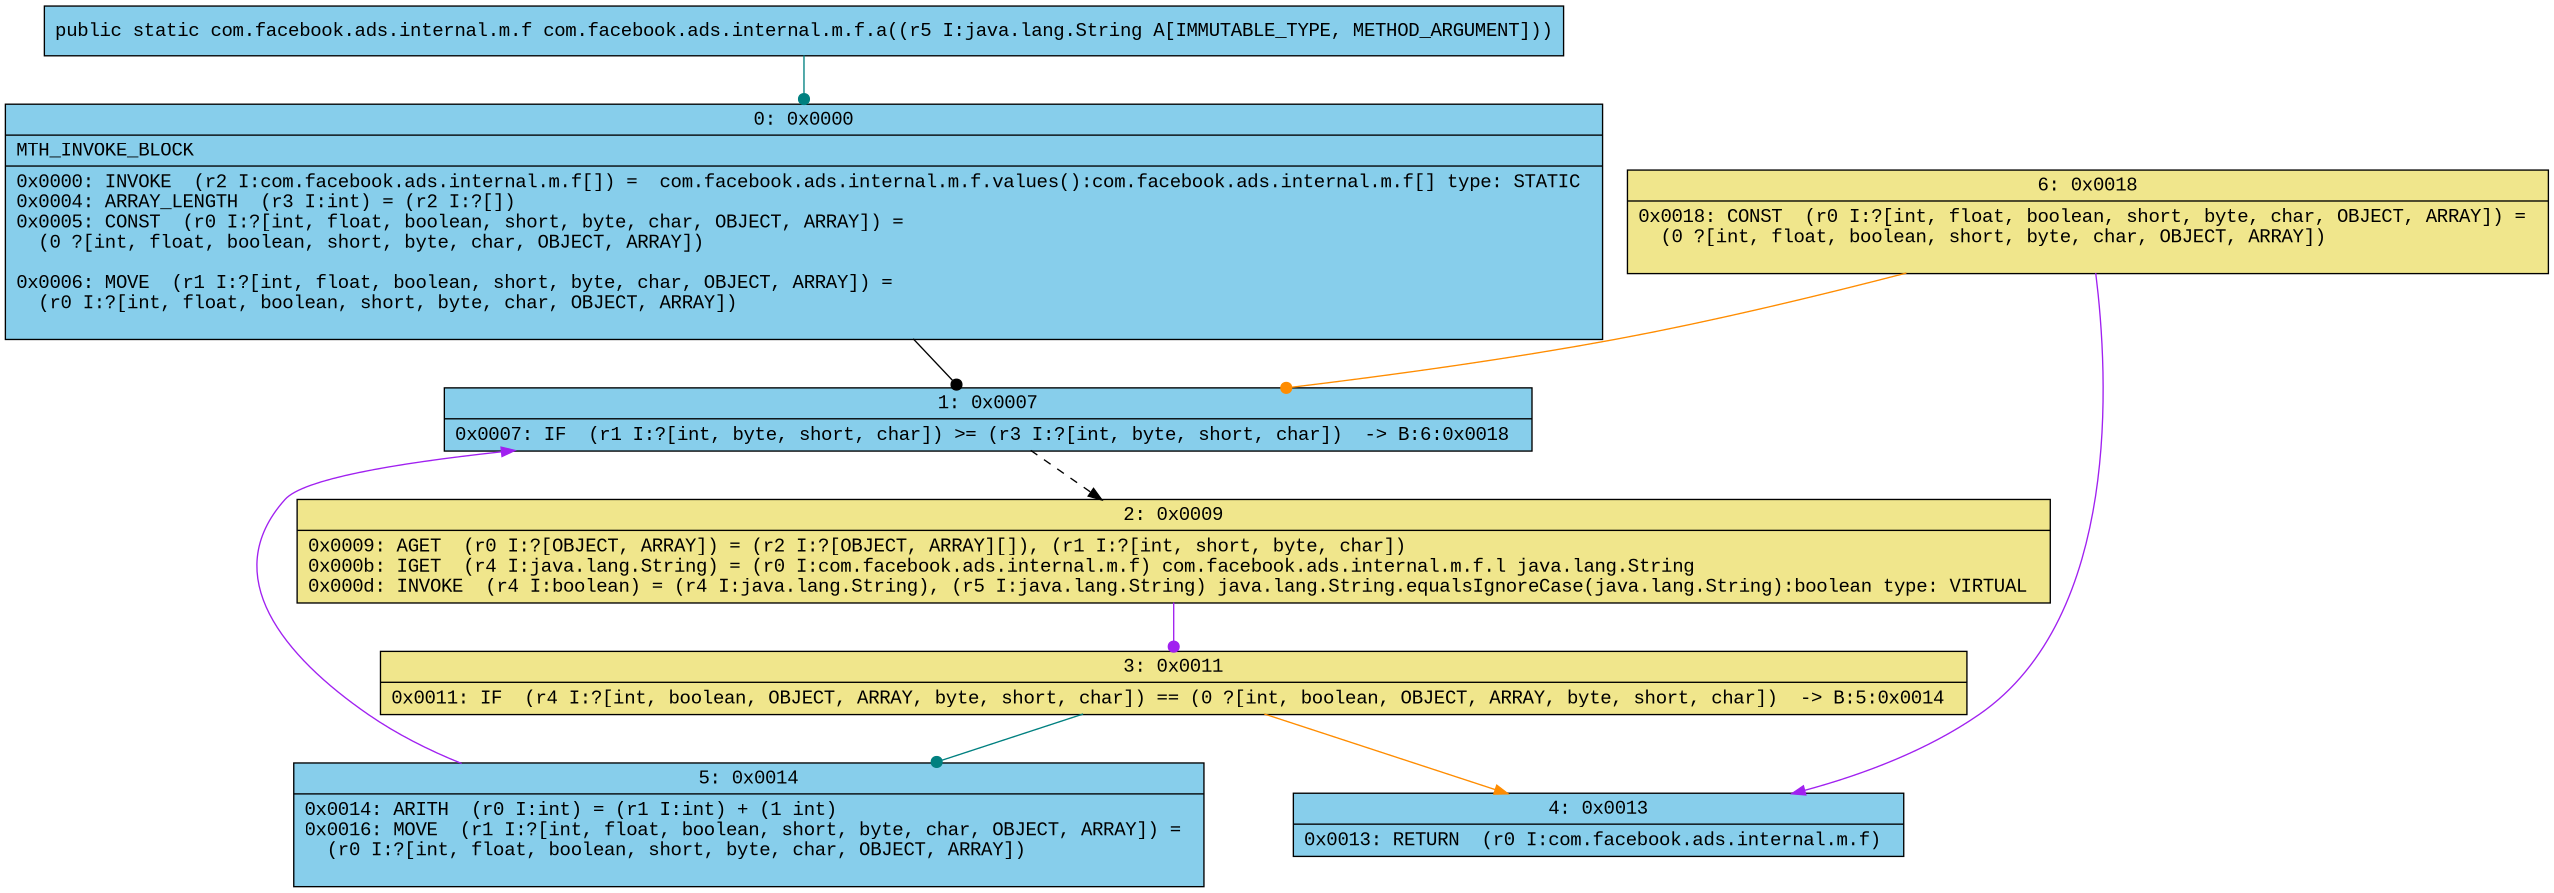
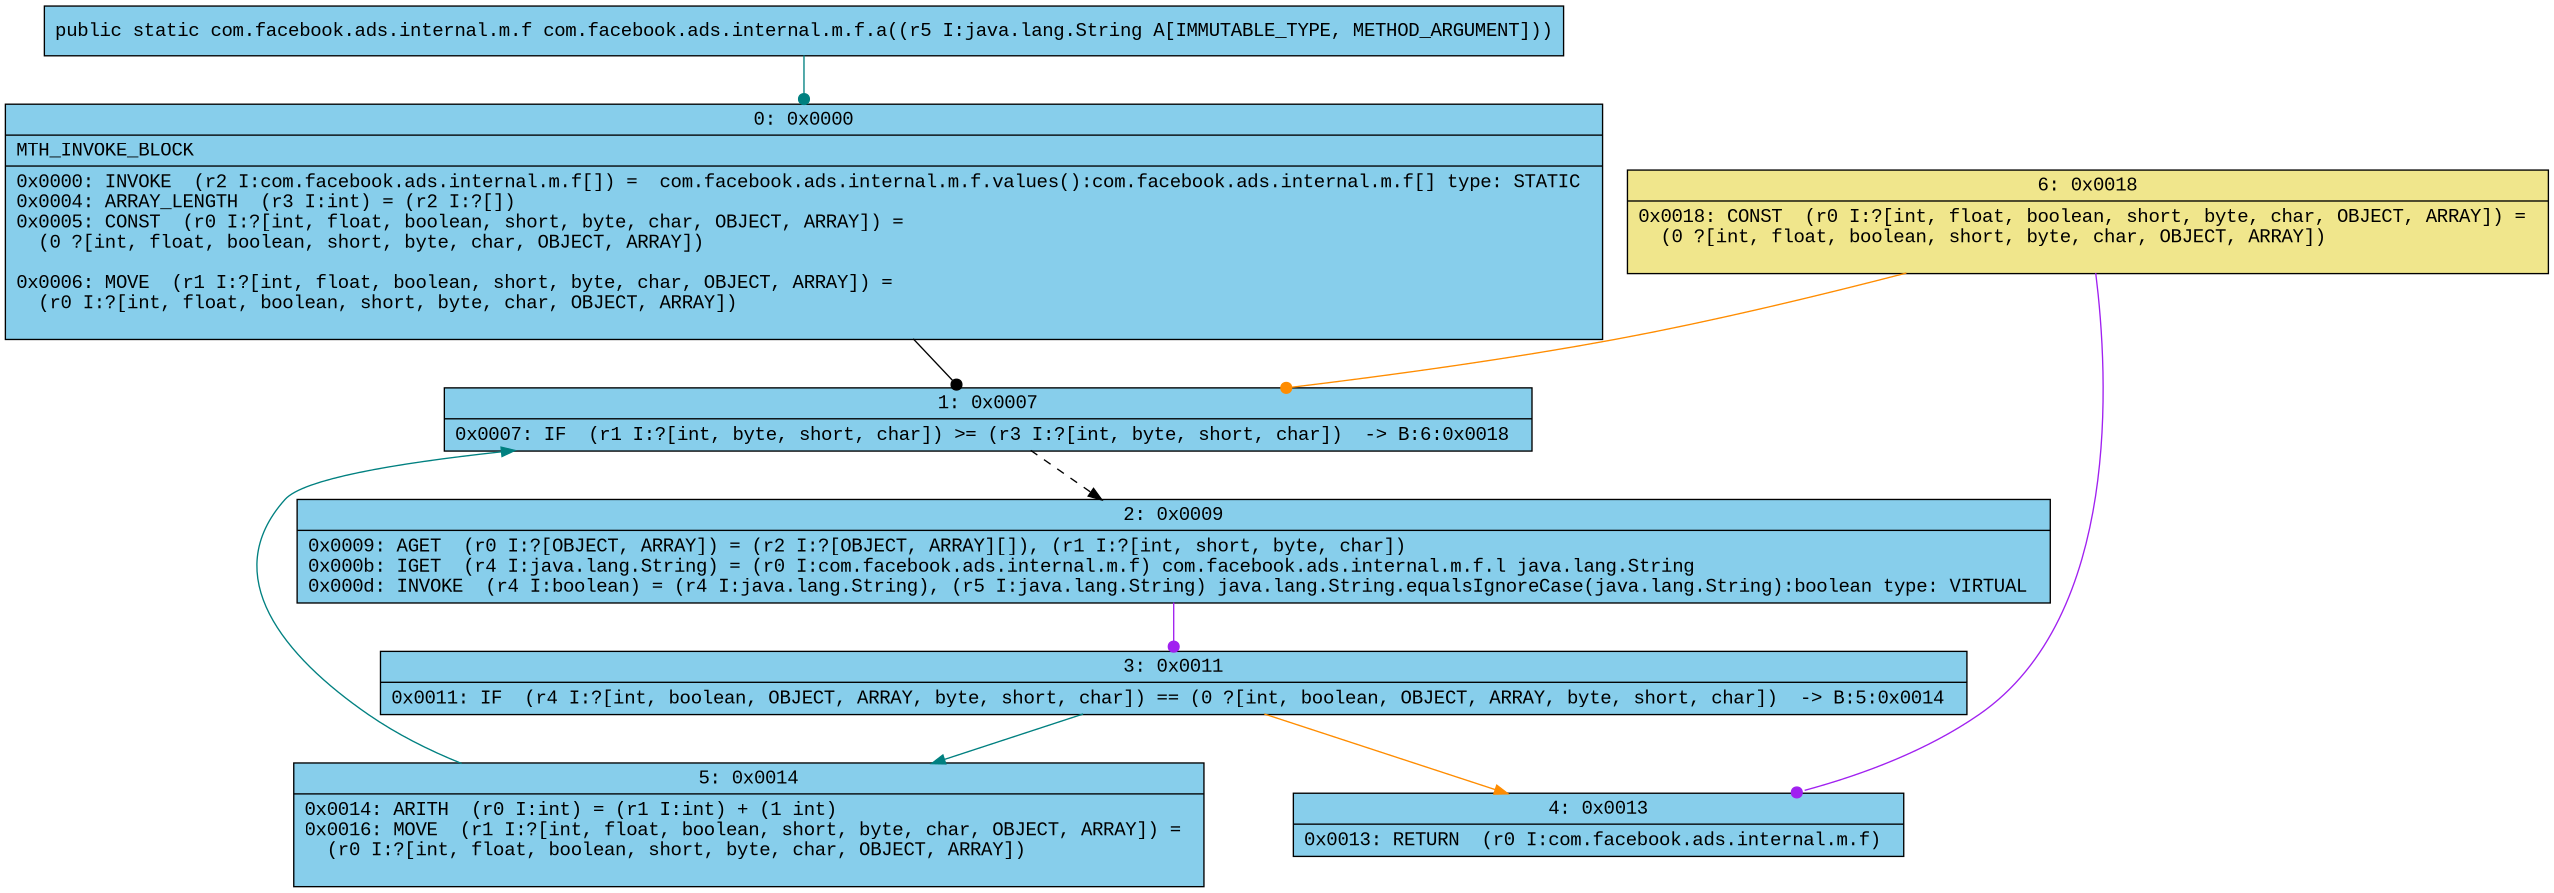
(1174, 551) -> (1174, 551)
(258, 566) -> (258, 566)
(2065, 602) -> (2065, 602)
(1174, 683) -> (1174, 683)
(1013, 737) -> (1013, 737)
